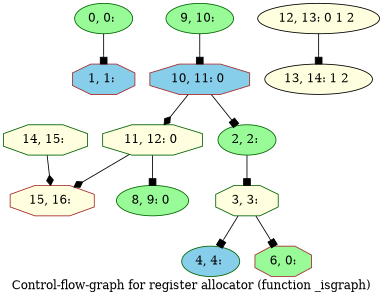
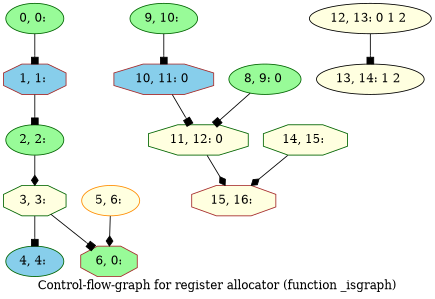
(179, 106) -> (179, 106)
(221, 107) -> (35, 105)
(153, 166) -> (236, 106)
(247, 166) -> (35, 165)
none -> (111, 201)
